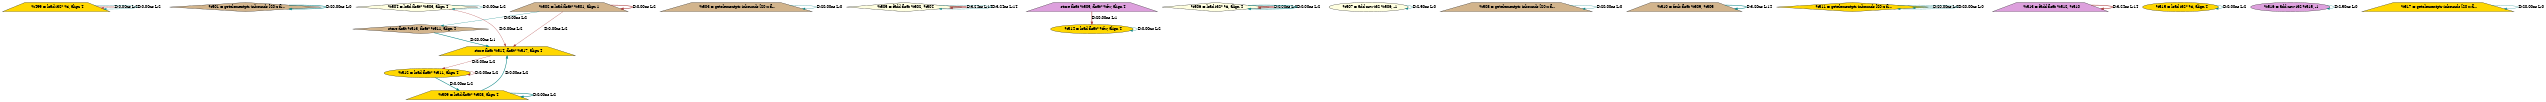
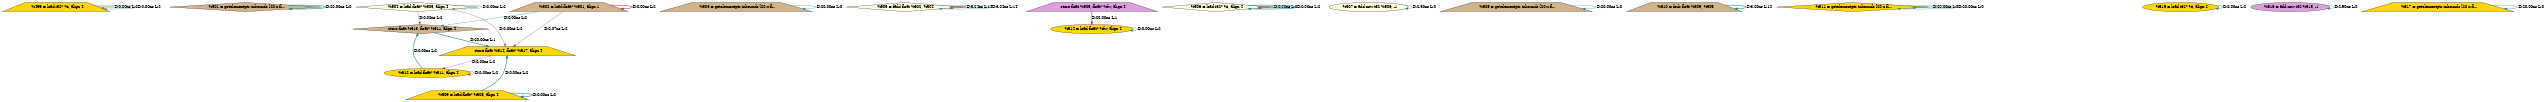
(2050, 7) -> none
none -> (419, 17)
(556, 29) -> (556, 29)
(446, 83) -> (413, 53)
